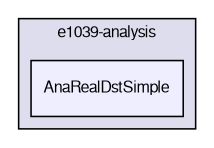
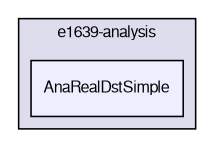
(107, 33) -> (107, 33)
